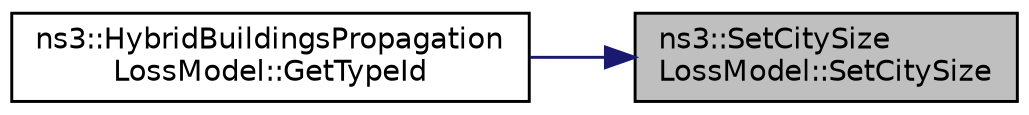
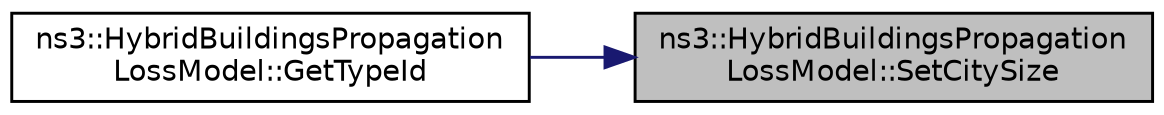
(826, 57) -> (894, 57)
